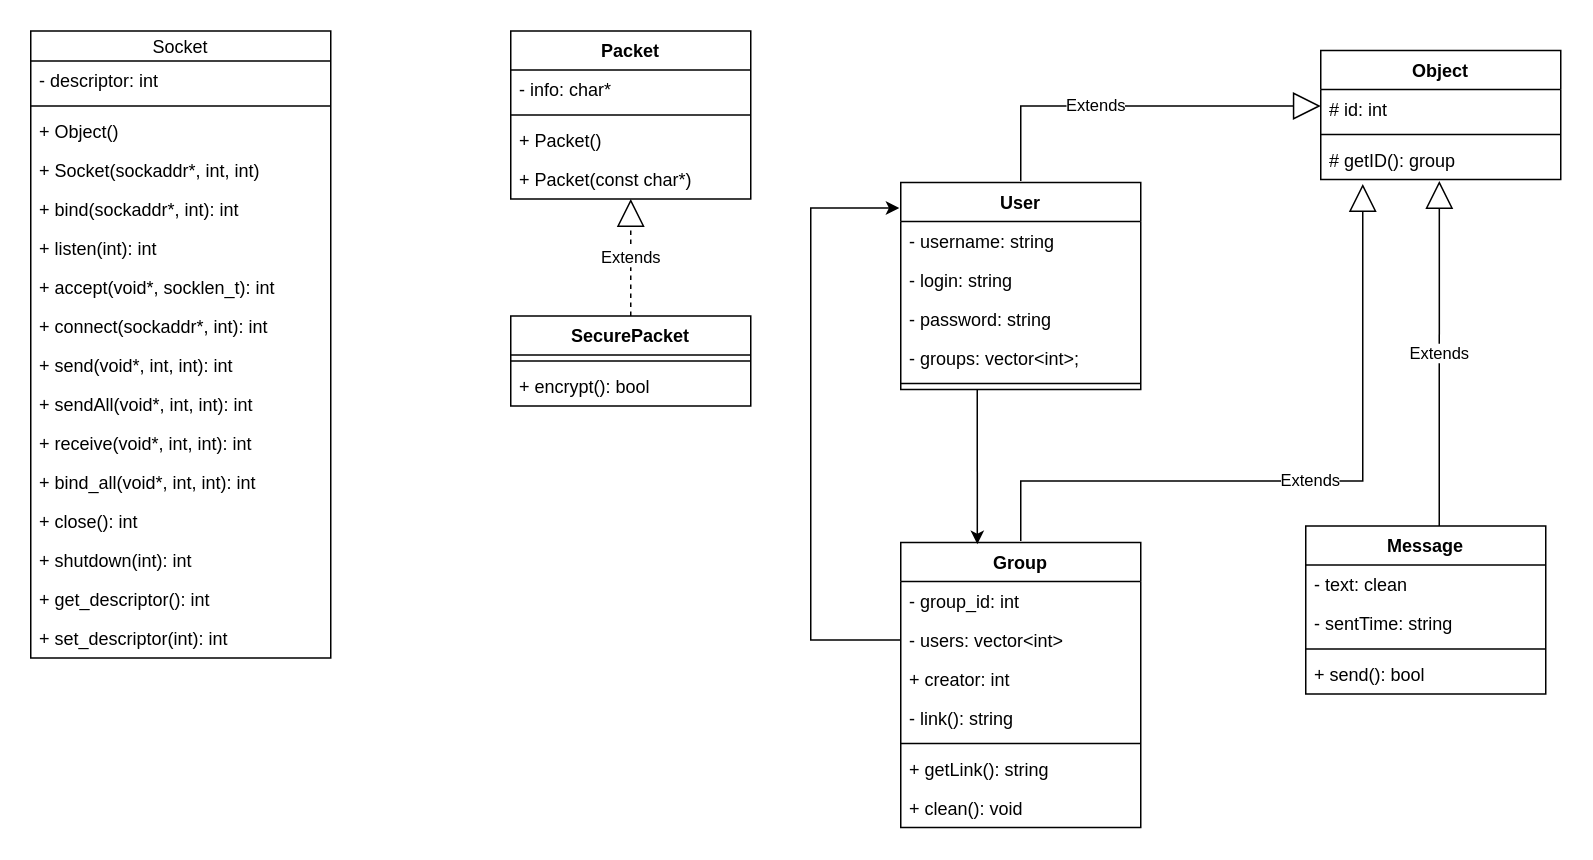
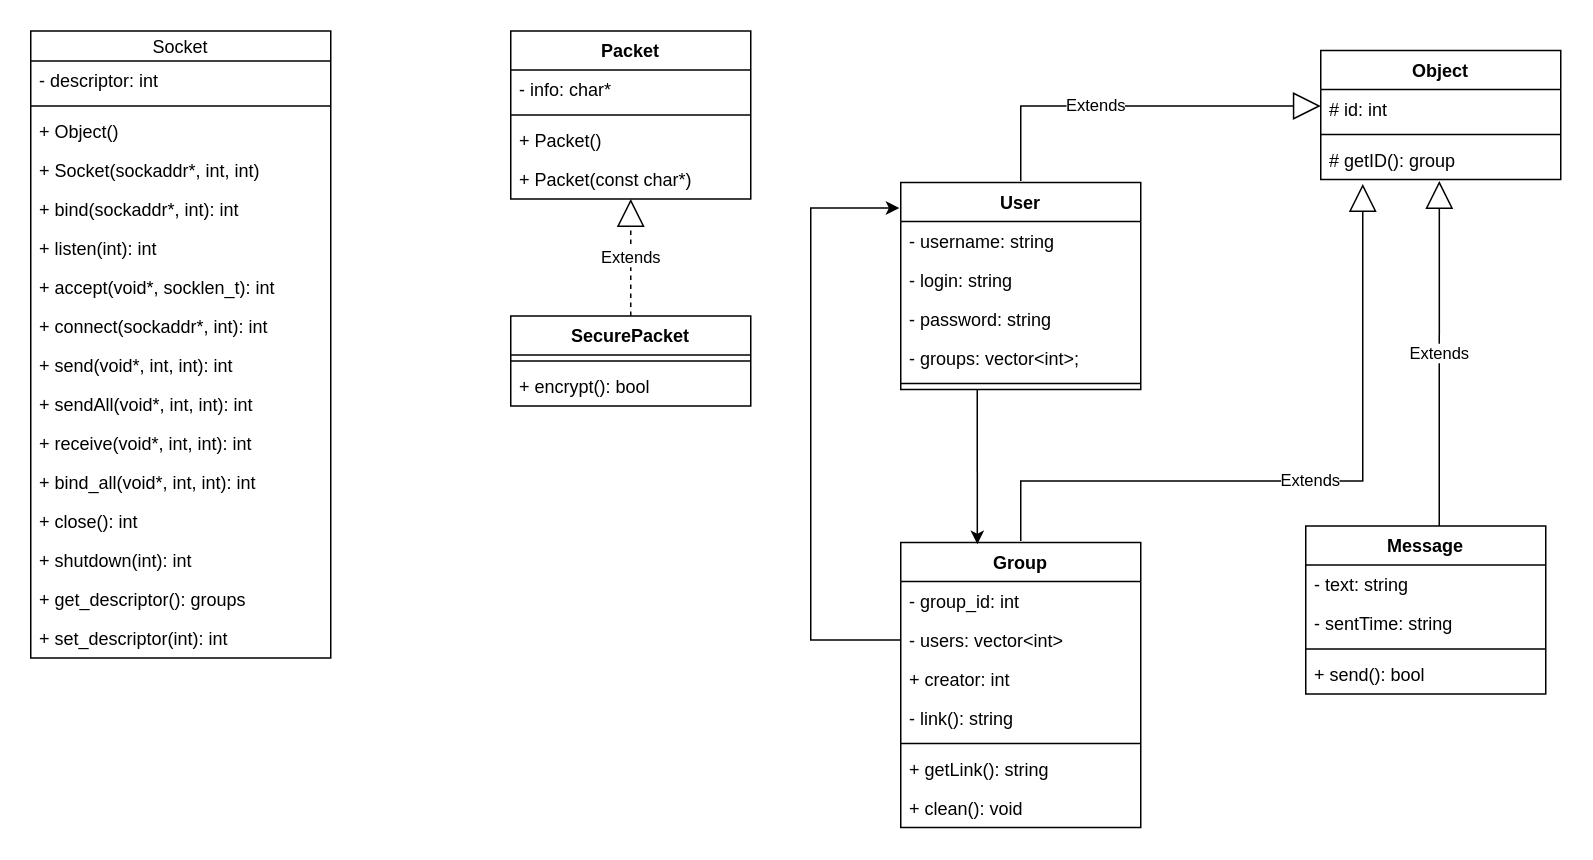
(1370, 585) -> (1375, 585)
(143, 600) -> (161, 600)
